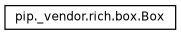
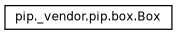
(90, 17) -> (88, 17)
